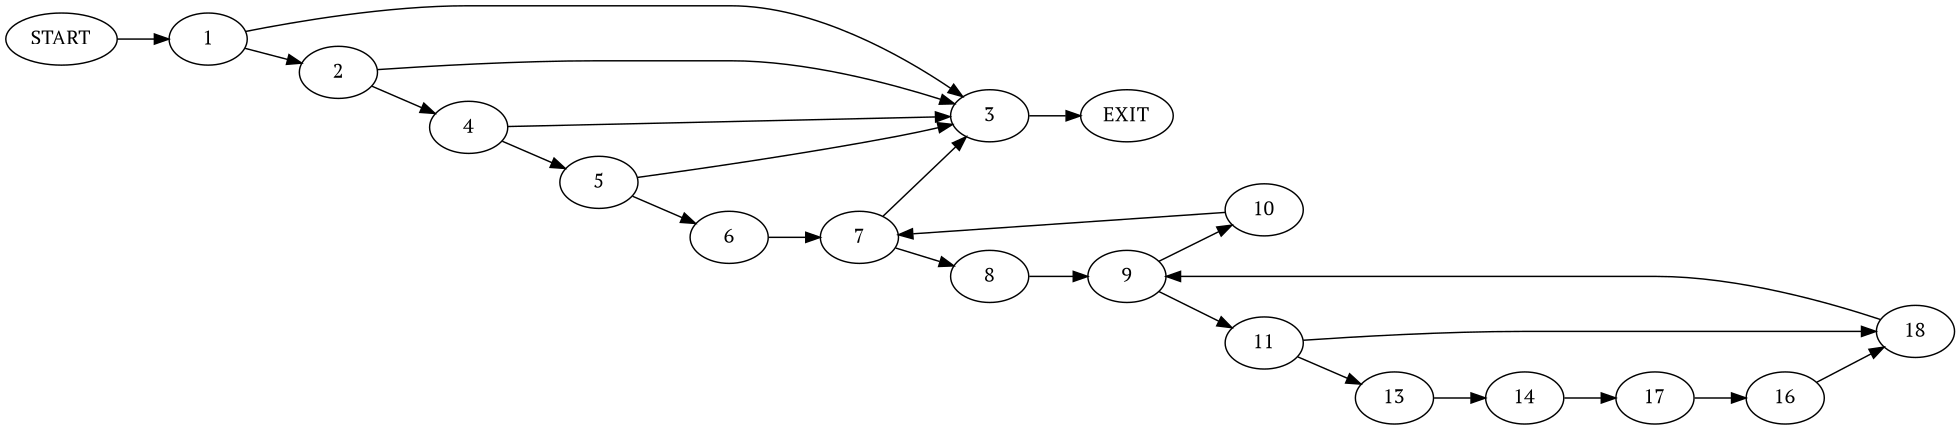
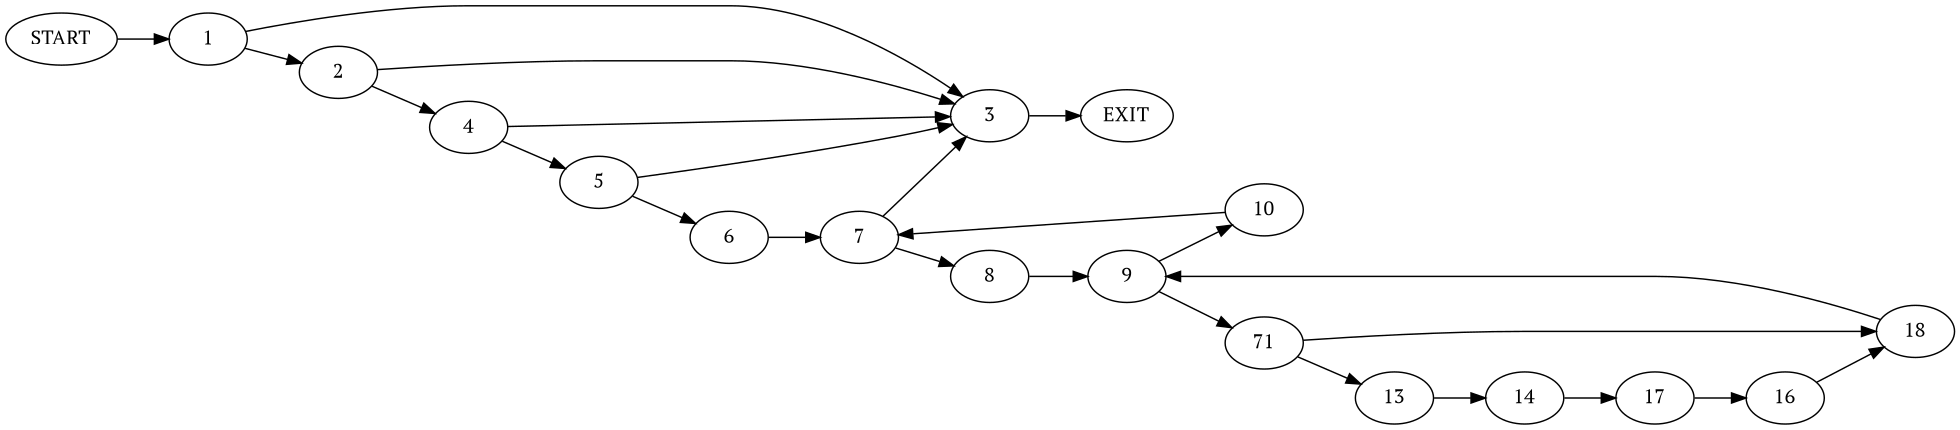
(1264, 343) -> (1264, 343)
